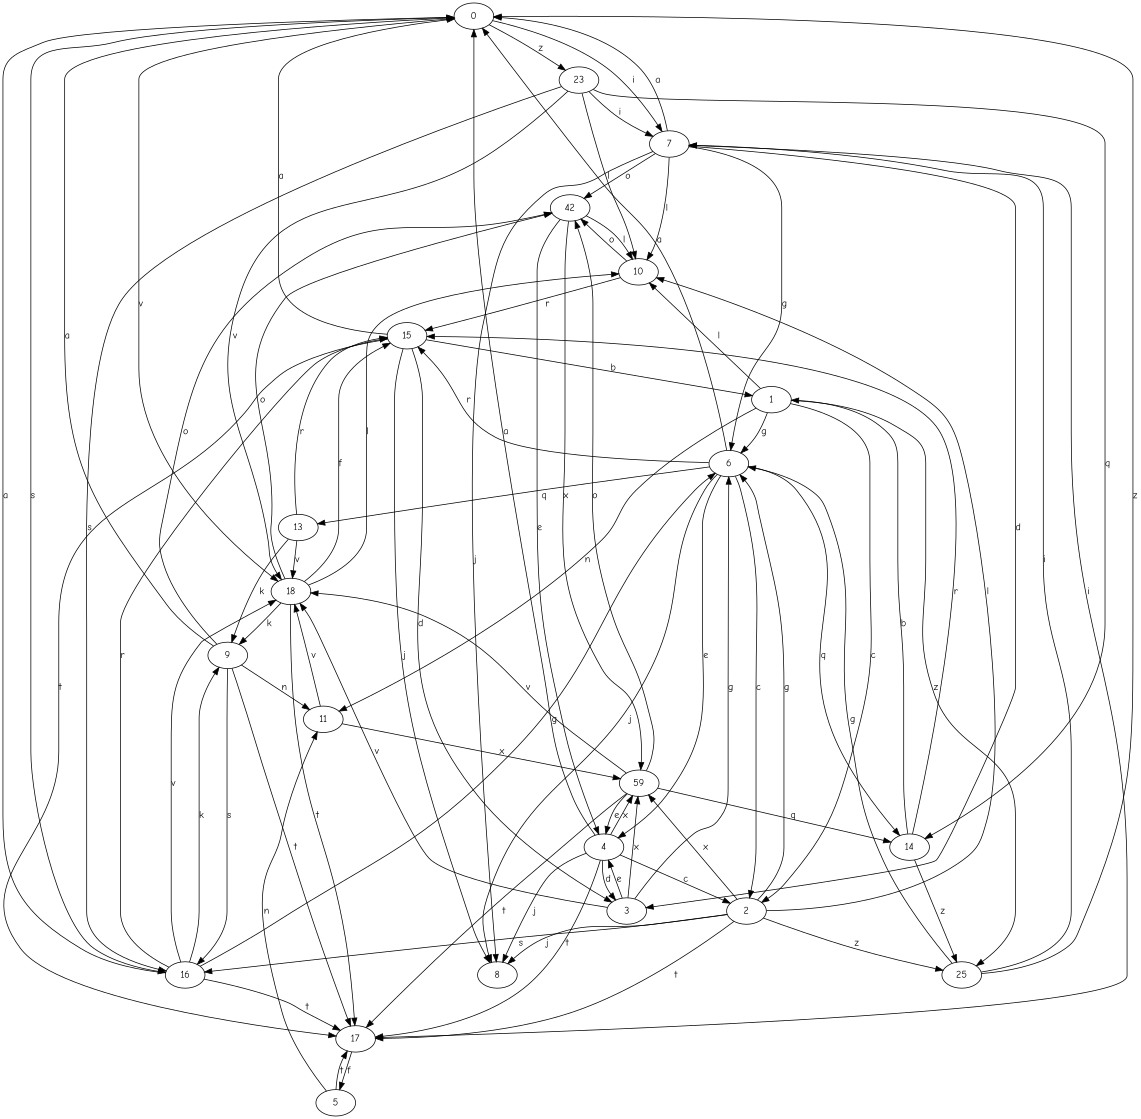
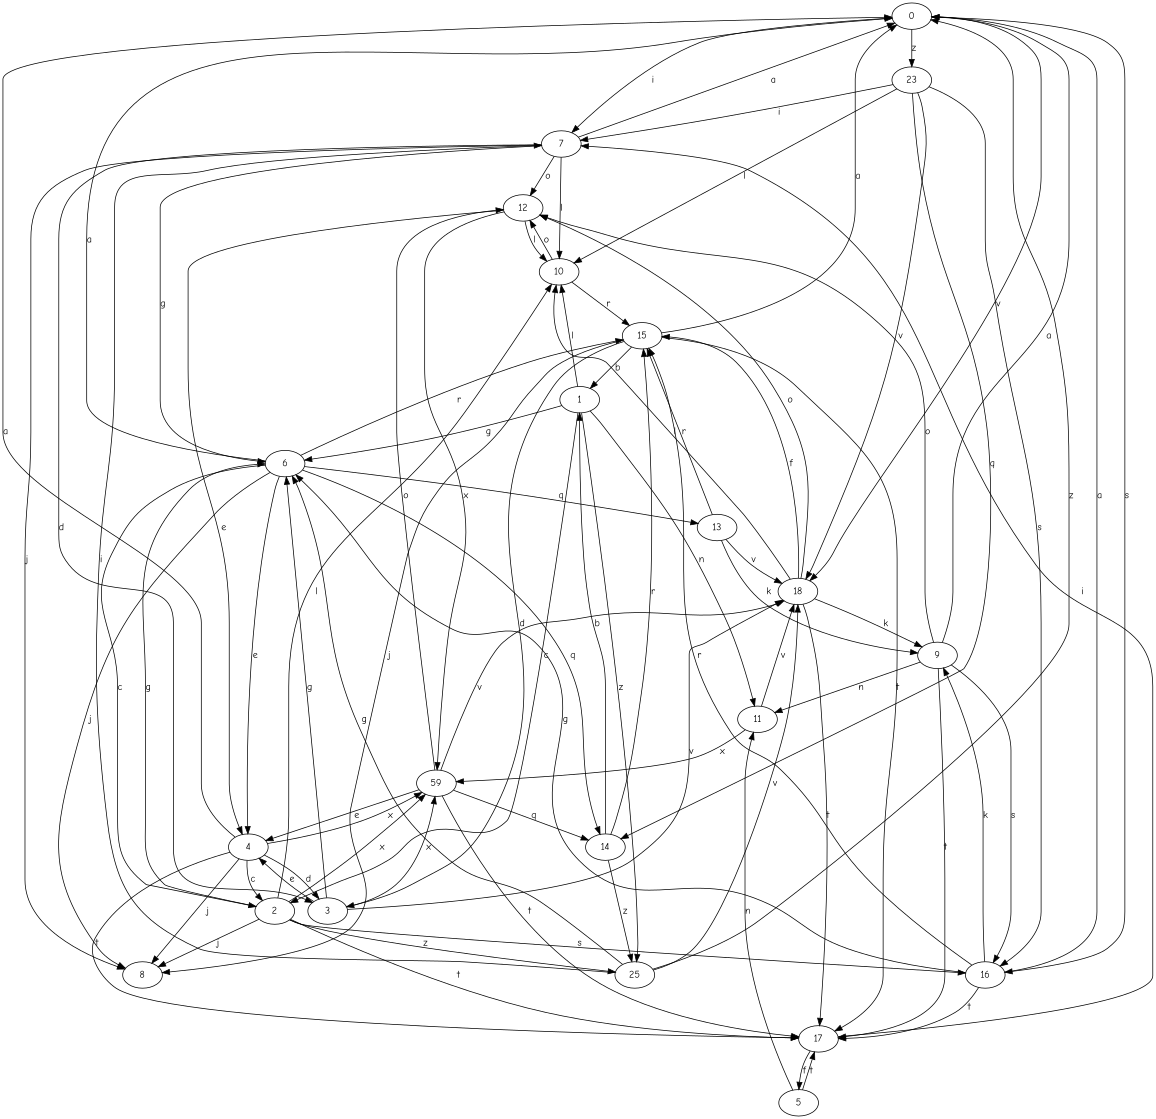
(570, 208) -> (523, 208)
(171, 760) -> (761, 809)
